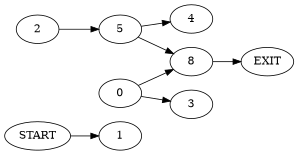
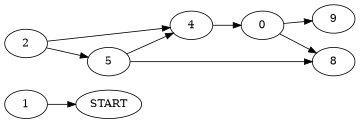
none -> (223, 25)
none -> (105, 35)
(267, 62) -> none
(191, 104) -> (334, 19)
(81, 136) -> (58, 104)
